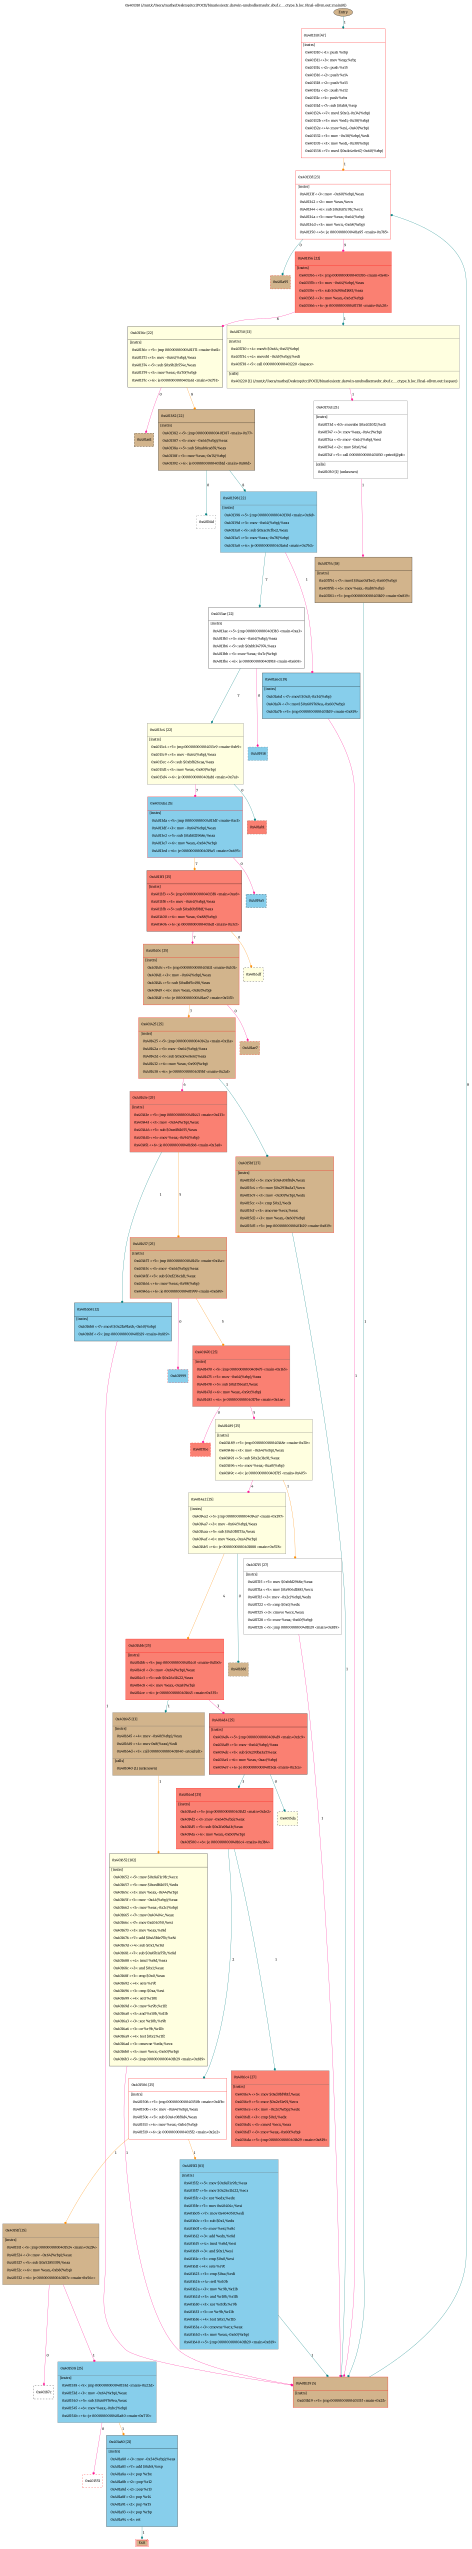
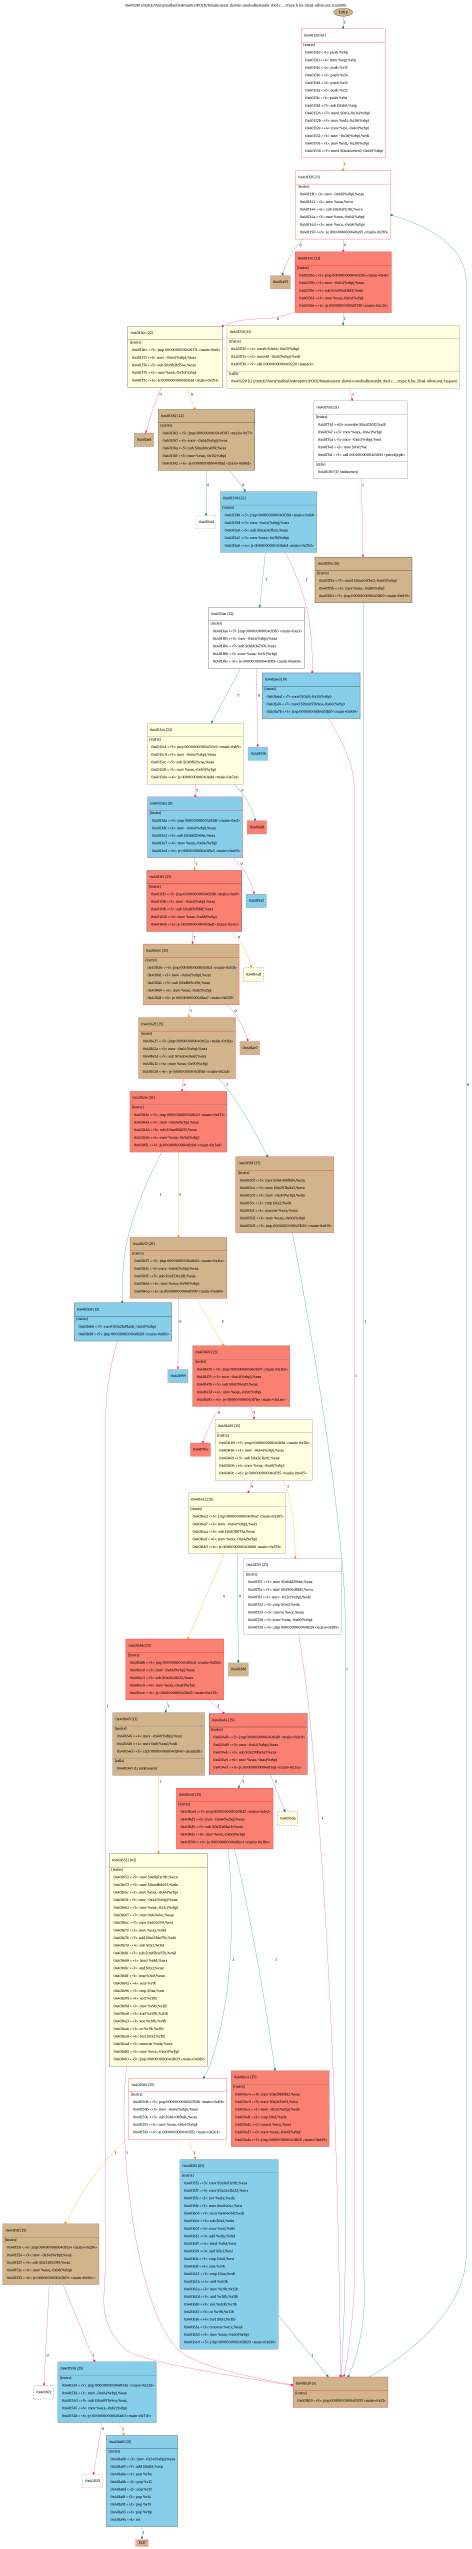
(238, 1607) -> (238, 1607)
